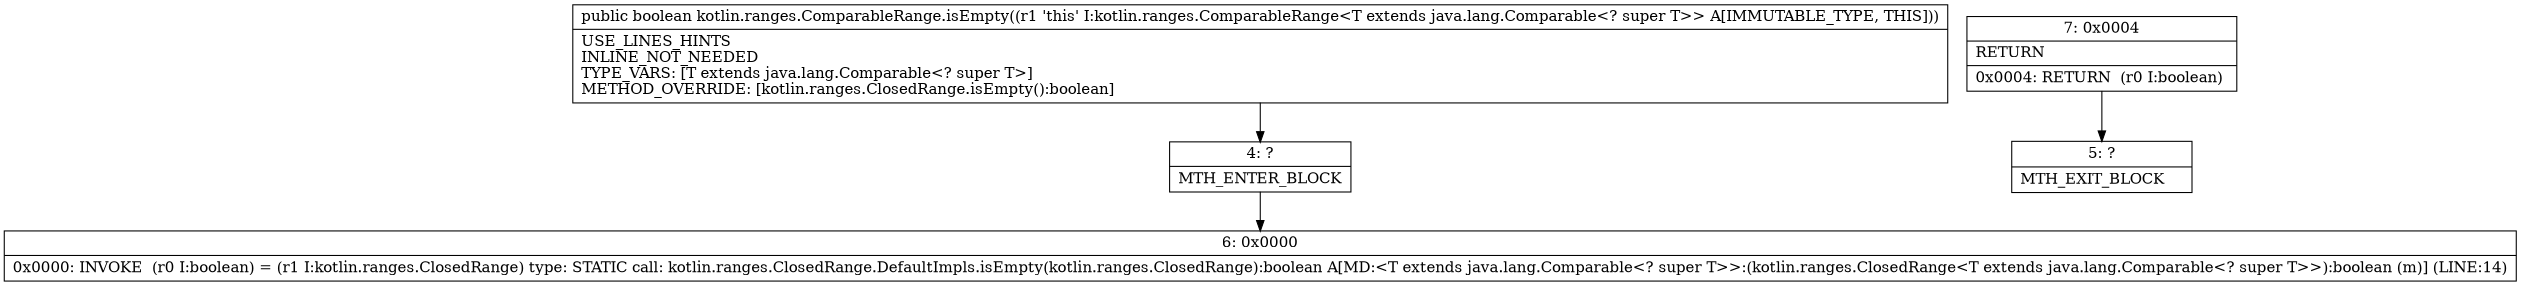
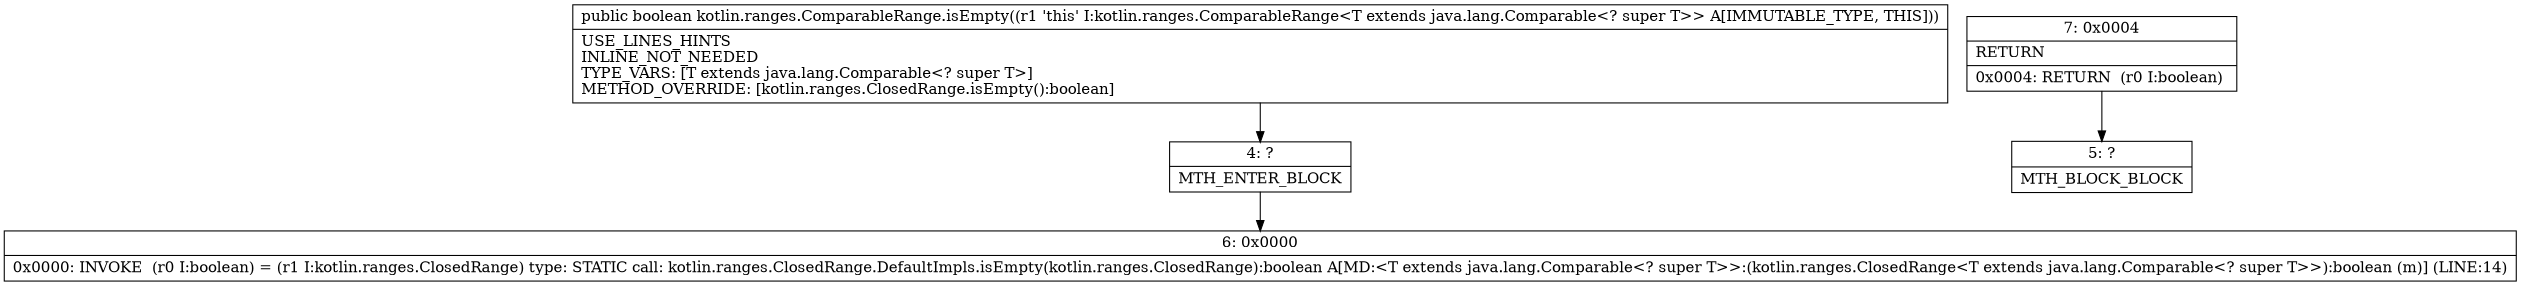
(2093, 179) -> (2102, 179)
